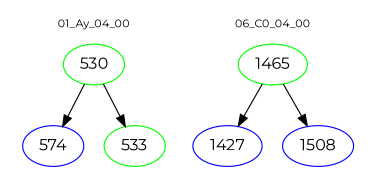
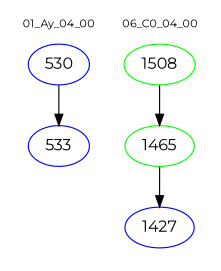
(94, 65) -> (59, 65)
(292, 100) -> (160, 100)
(53, 146) -> none
(135, 146) -> (59, 146)
(318, 146) -> (160, 65)
